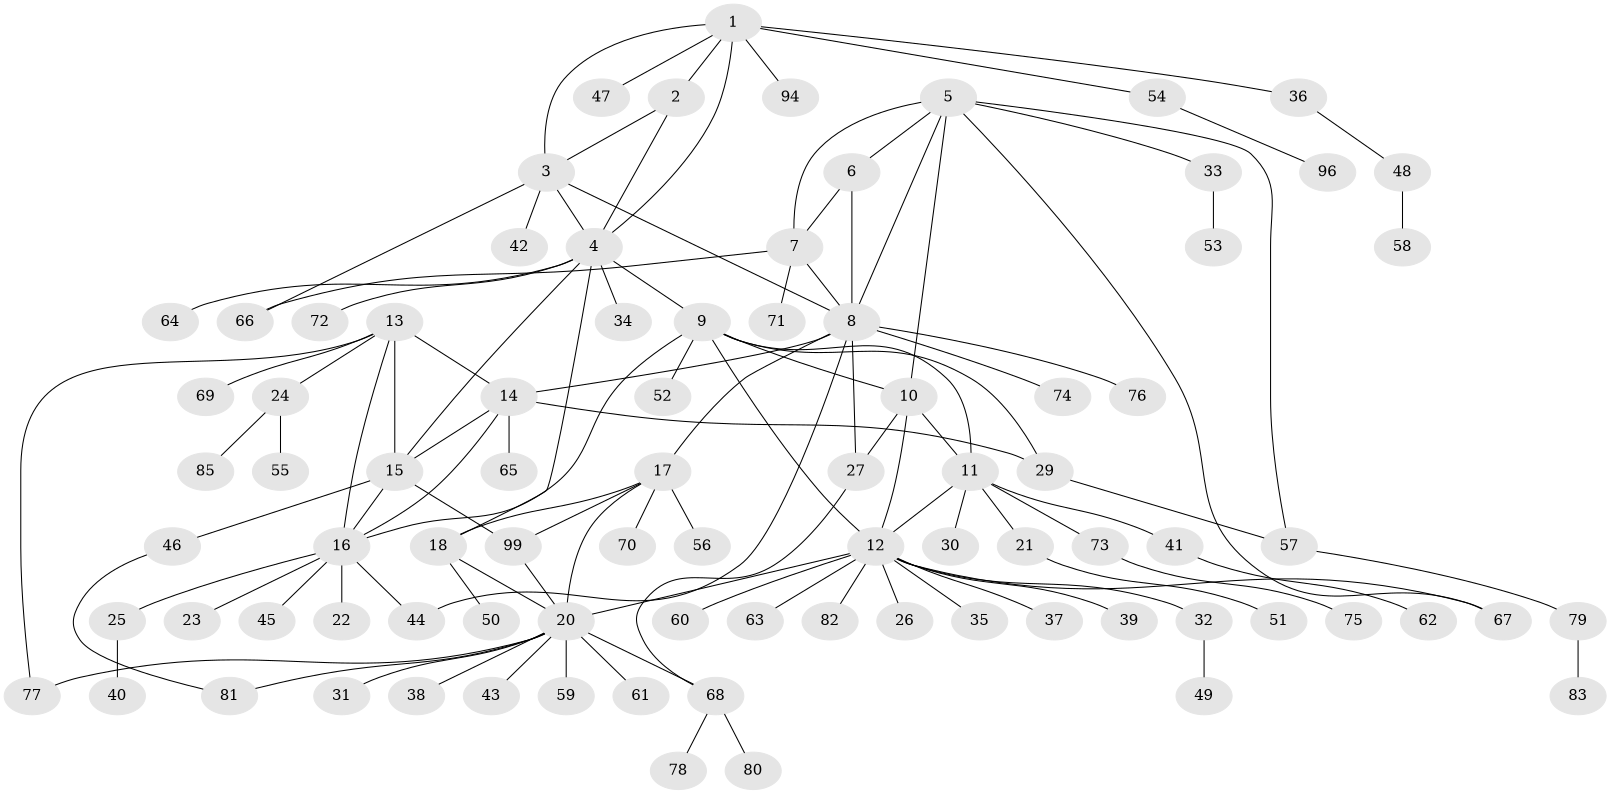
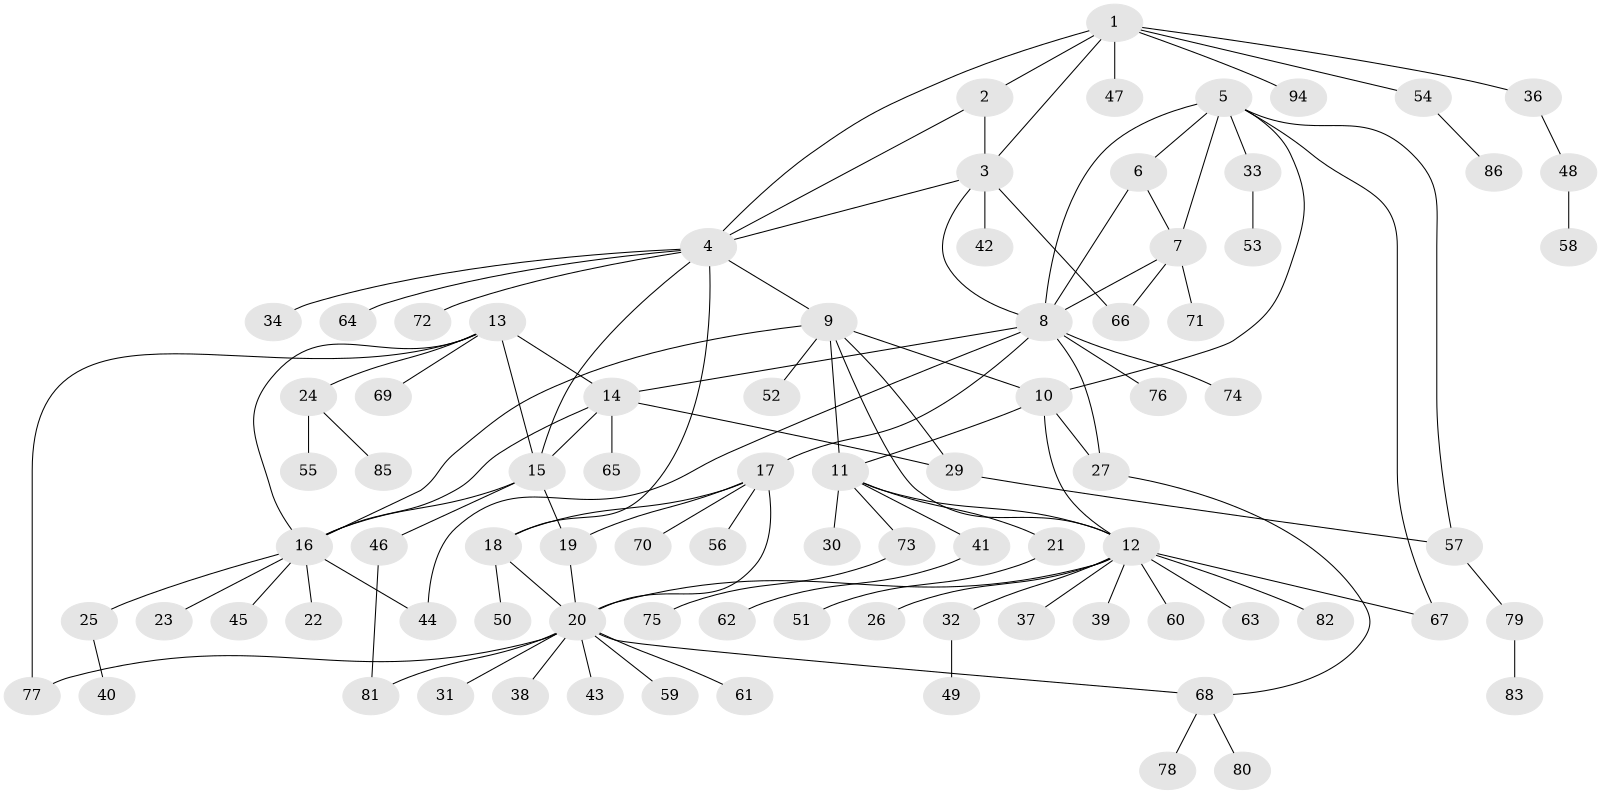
(1328, 172) -> (1494, 172)
(513, 546) -> (568, 546)
(980, 621) -> none
